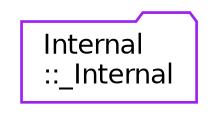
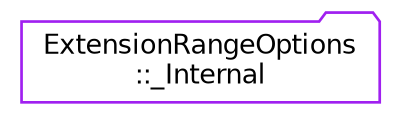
(109, 62) -> (201, 62)
